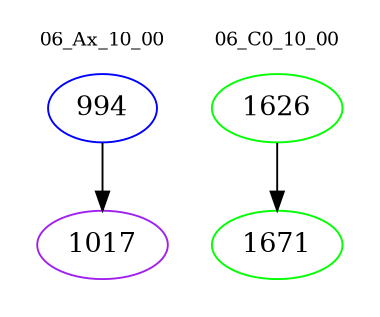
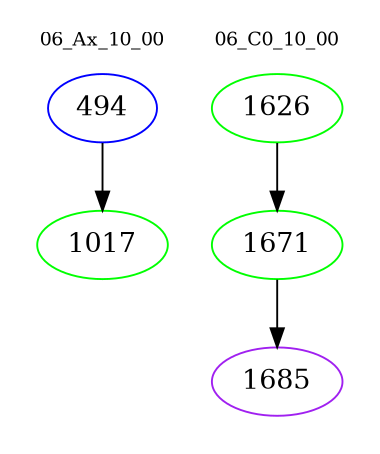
(103, 108) -> (103, 108)
(103, 245) -> (103, 245)
none -> (277, 382)
